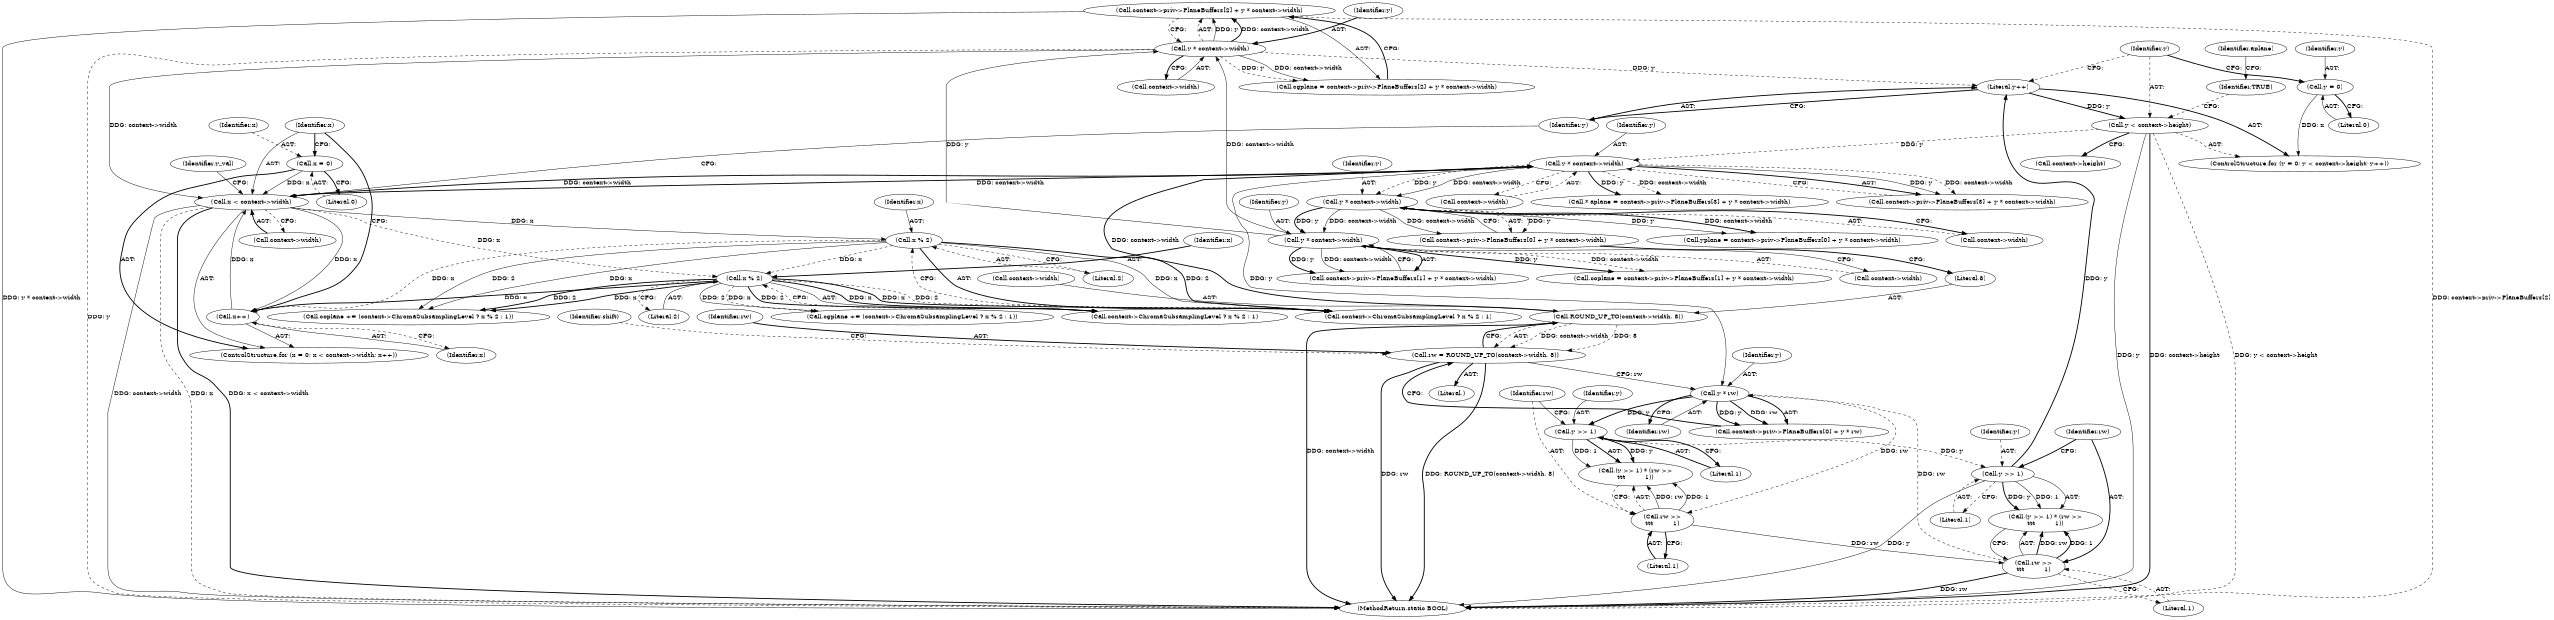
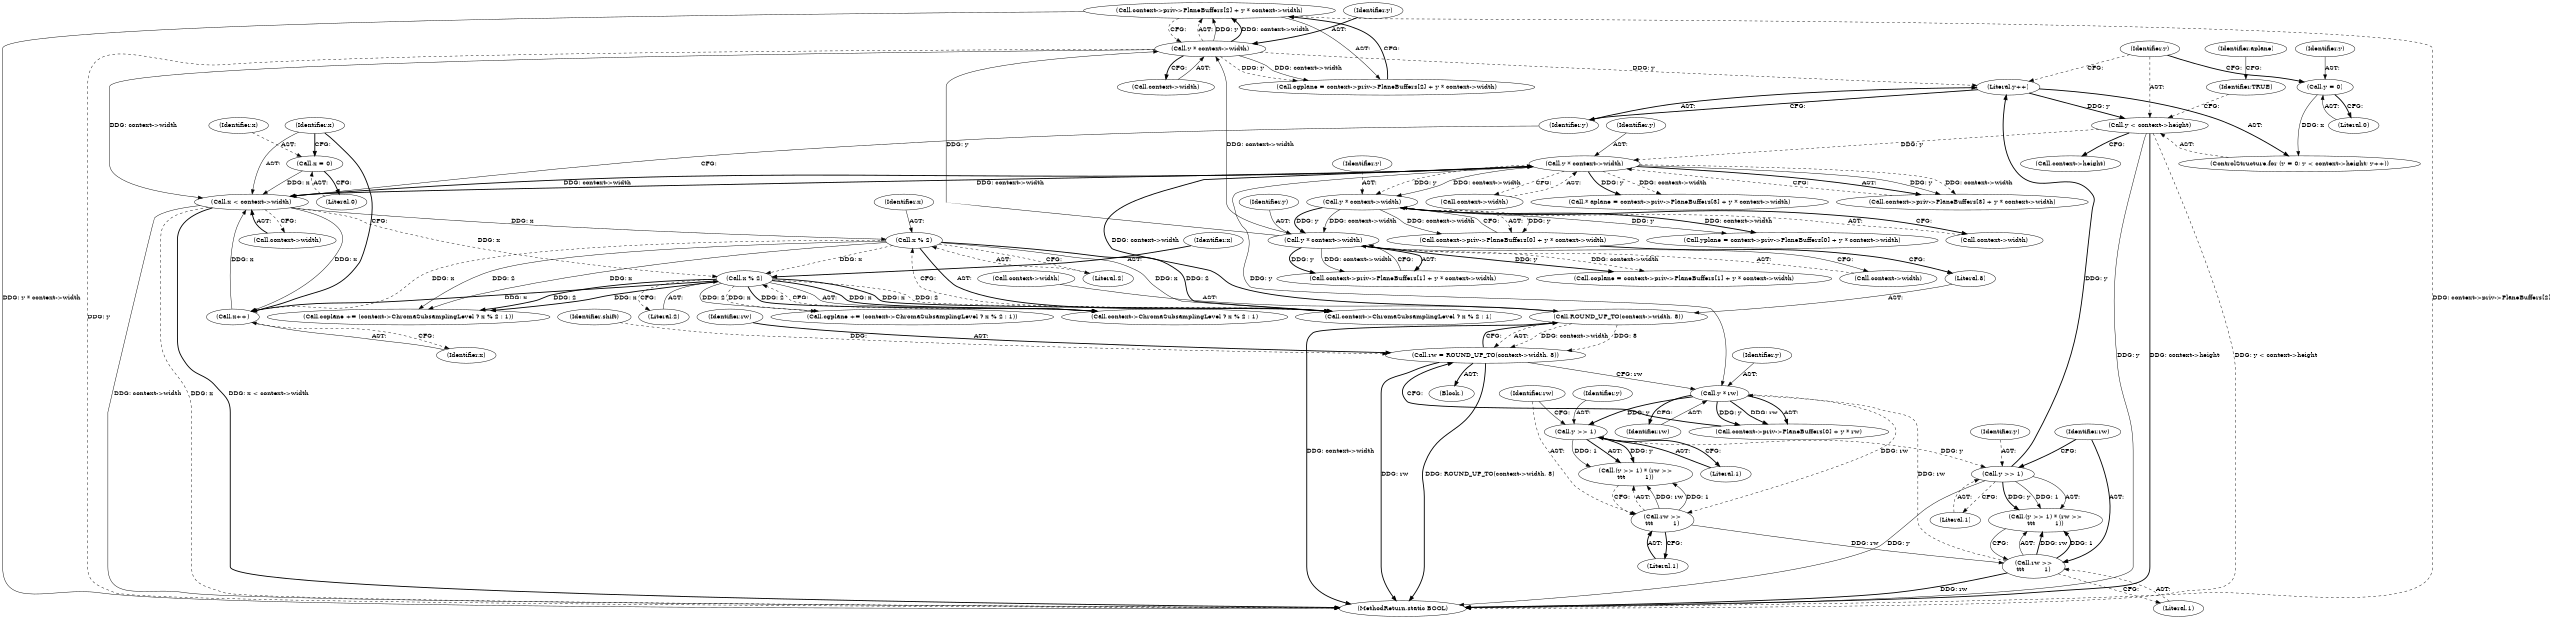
(2205, 146) -> (2194, 152)
(208, 164) -> none
(860, 336) -> (860, 336)
(309, 355) -> none
(1452, 394) -> (1452, 394)
